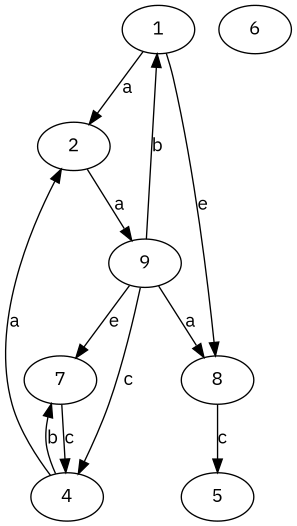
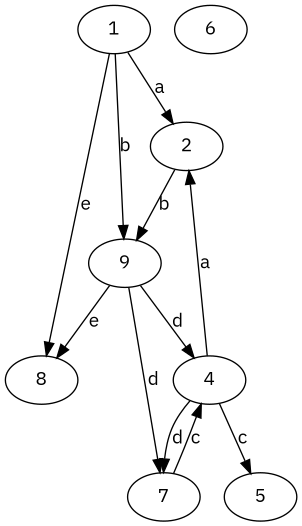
(151, 153) -> (119, 140)
(120, 205) -> (165, 205)
(114, 322) -> (154, 380)
(191, 322) -> (94, 322)
(128, 380) -> (178, 322)
(218, 432) -> (232, 432)
(53, 439) -> (178, 439)
